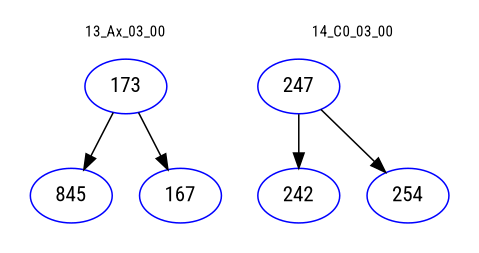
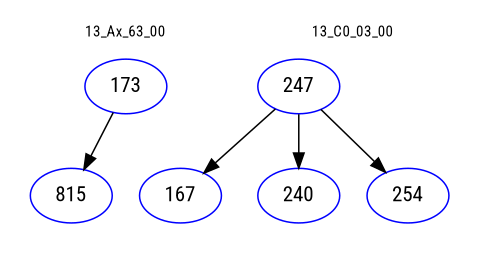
(126, 33) -> (126, 33)
(353, 33) -> (353, 33)
(150, 134) -> (256, 126)
(71, 196) -> (71, 196)
(299, 196) -> (299, 196)
